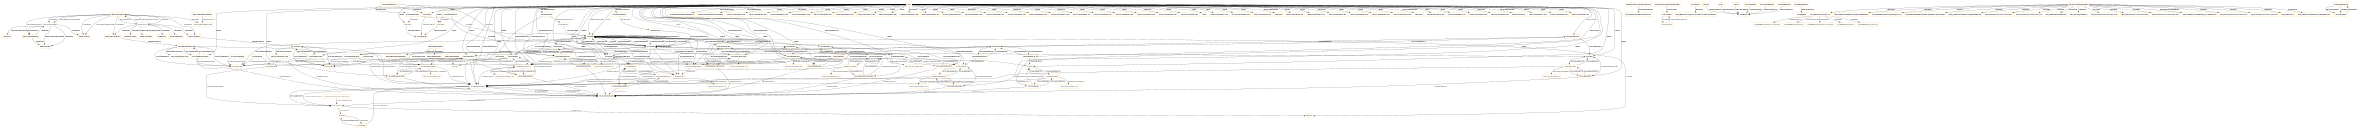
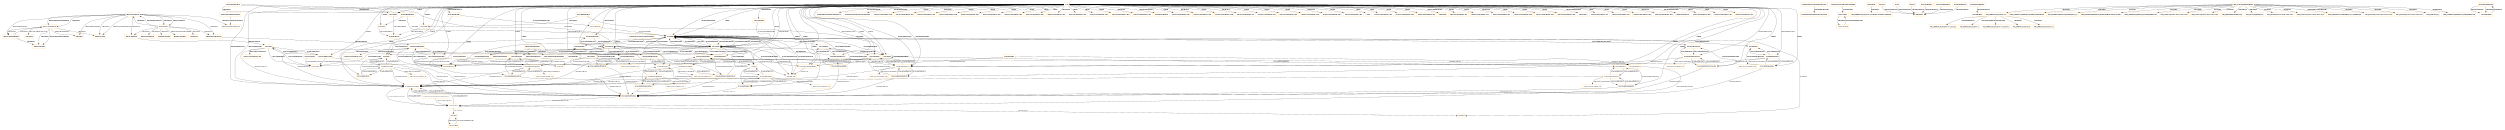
(2135, 14) -> none
(632, 26) -> (908, 6)
none -> (79, 37)
none -> (641, 37)
(604, 66) -> none
(1027, 78) -> (741, 73)
(963, 81) -> (664, 81)
(389, 90) -> (435, 93)
(1097, 90) -> (444, 90)
